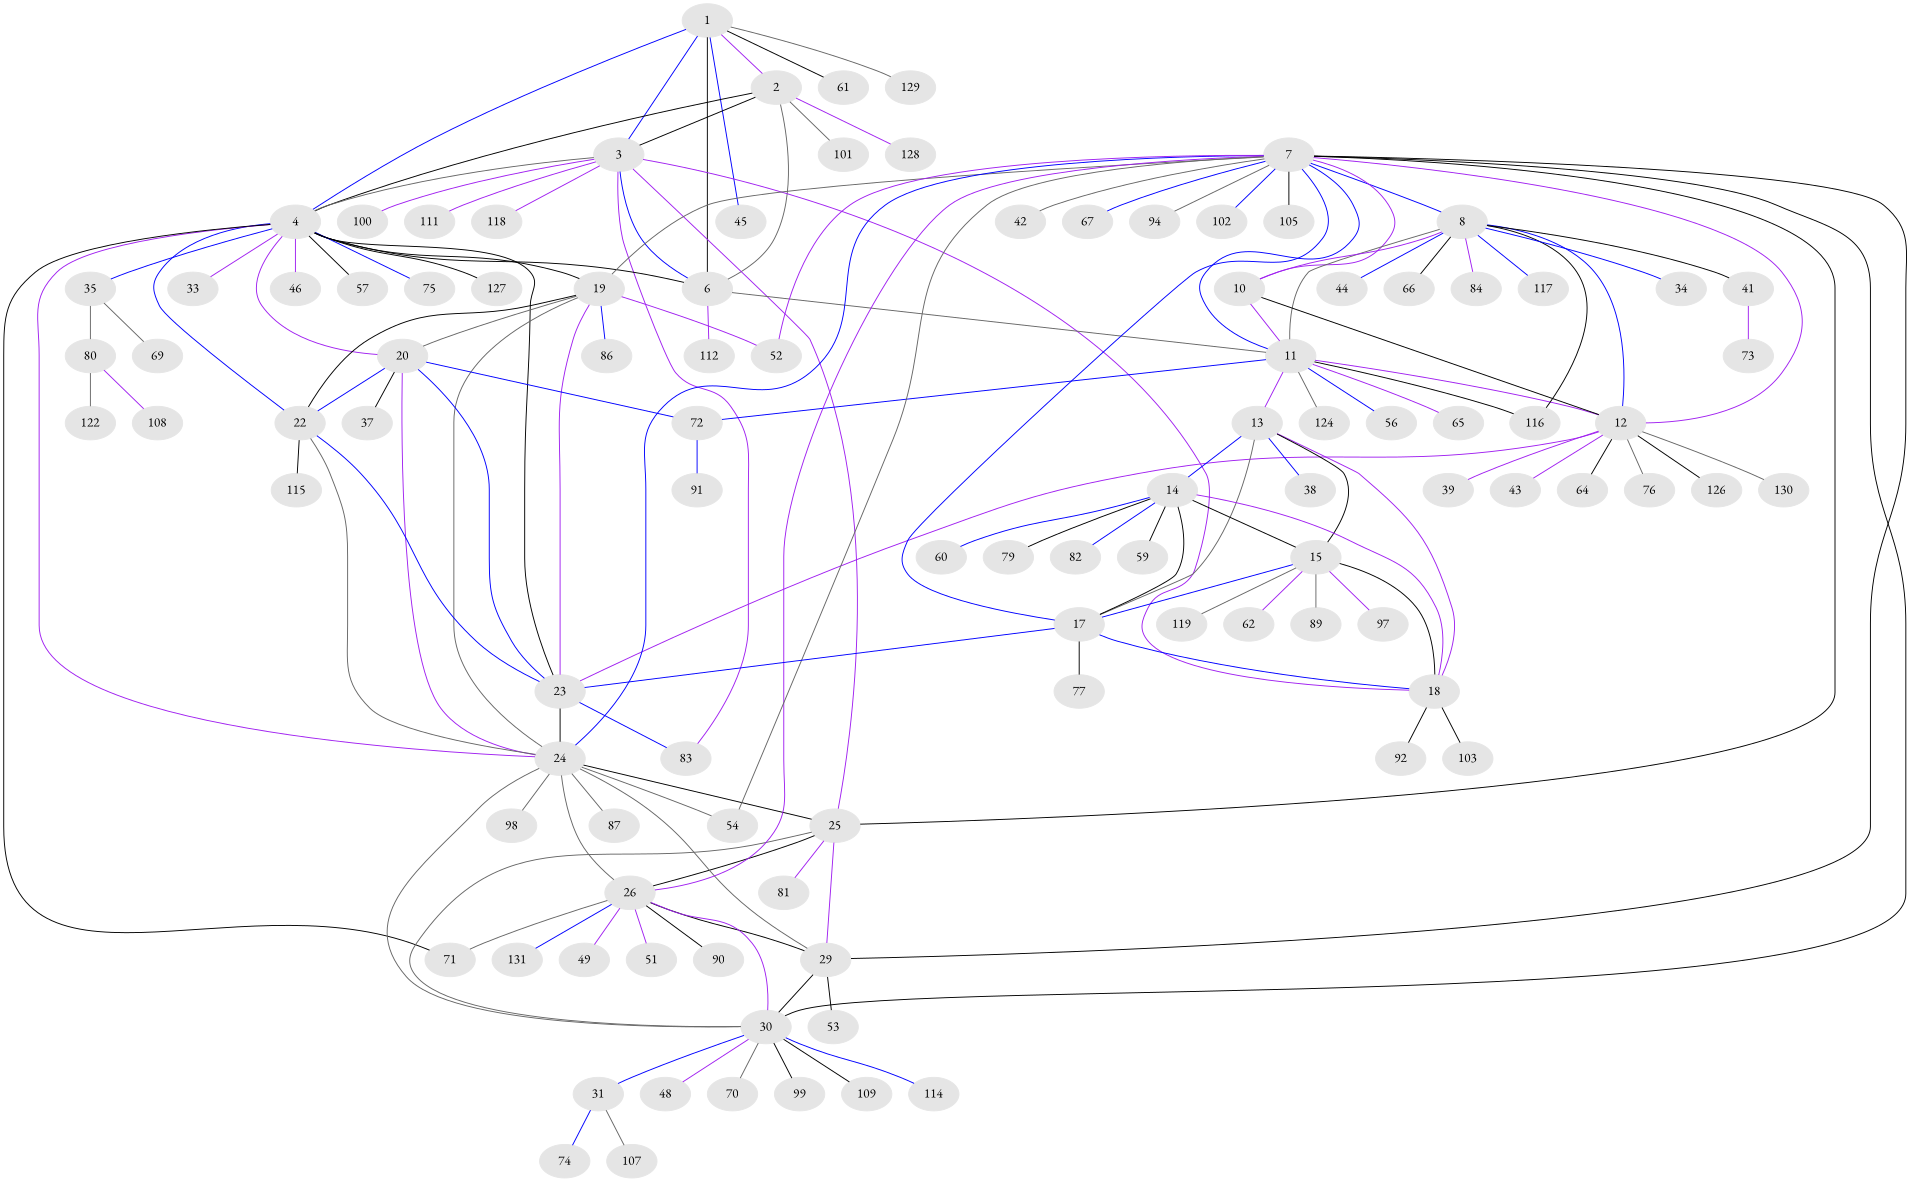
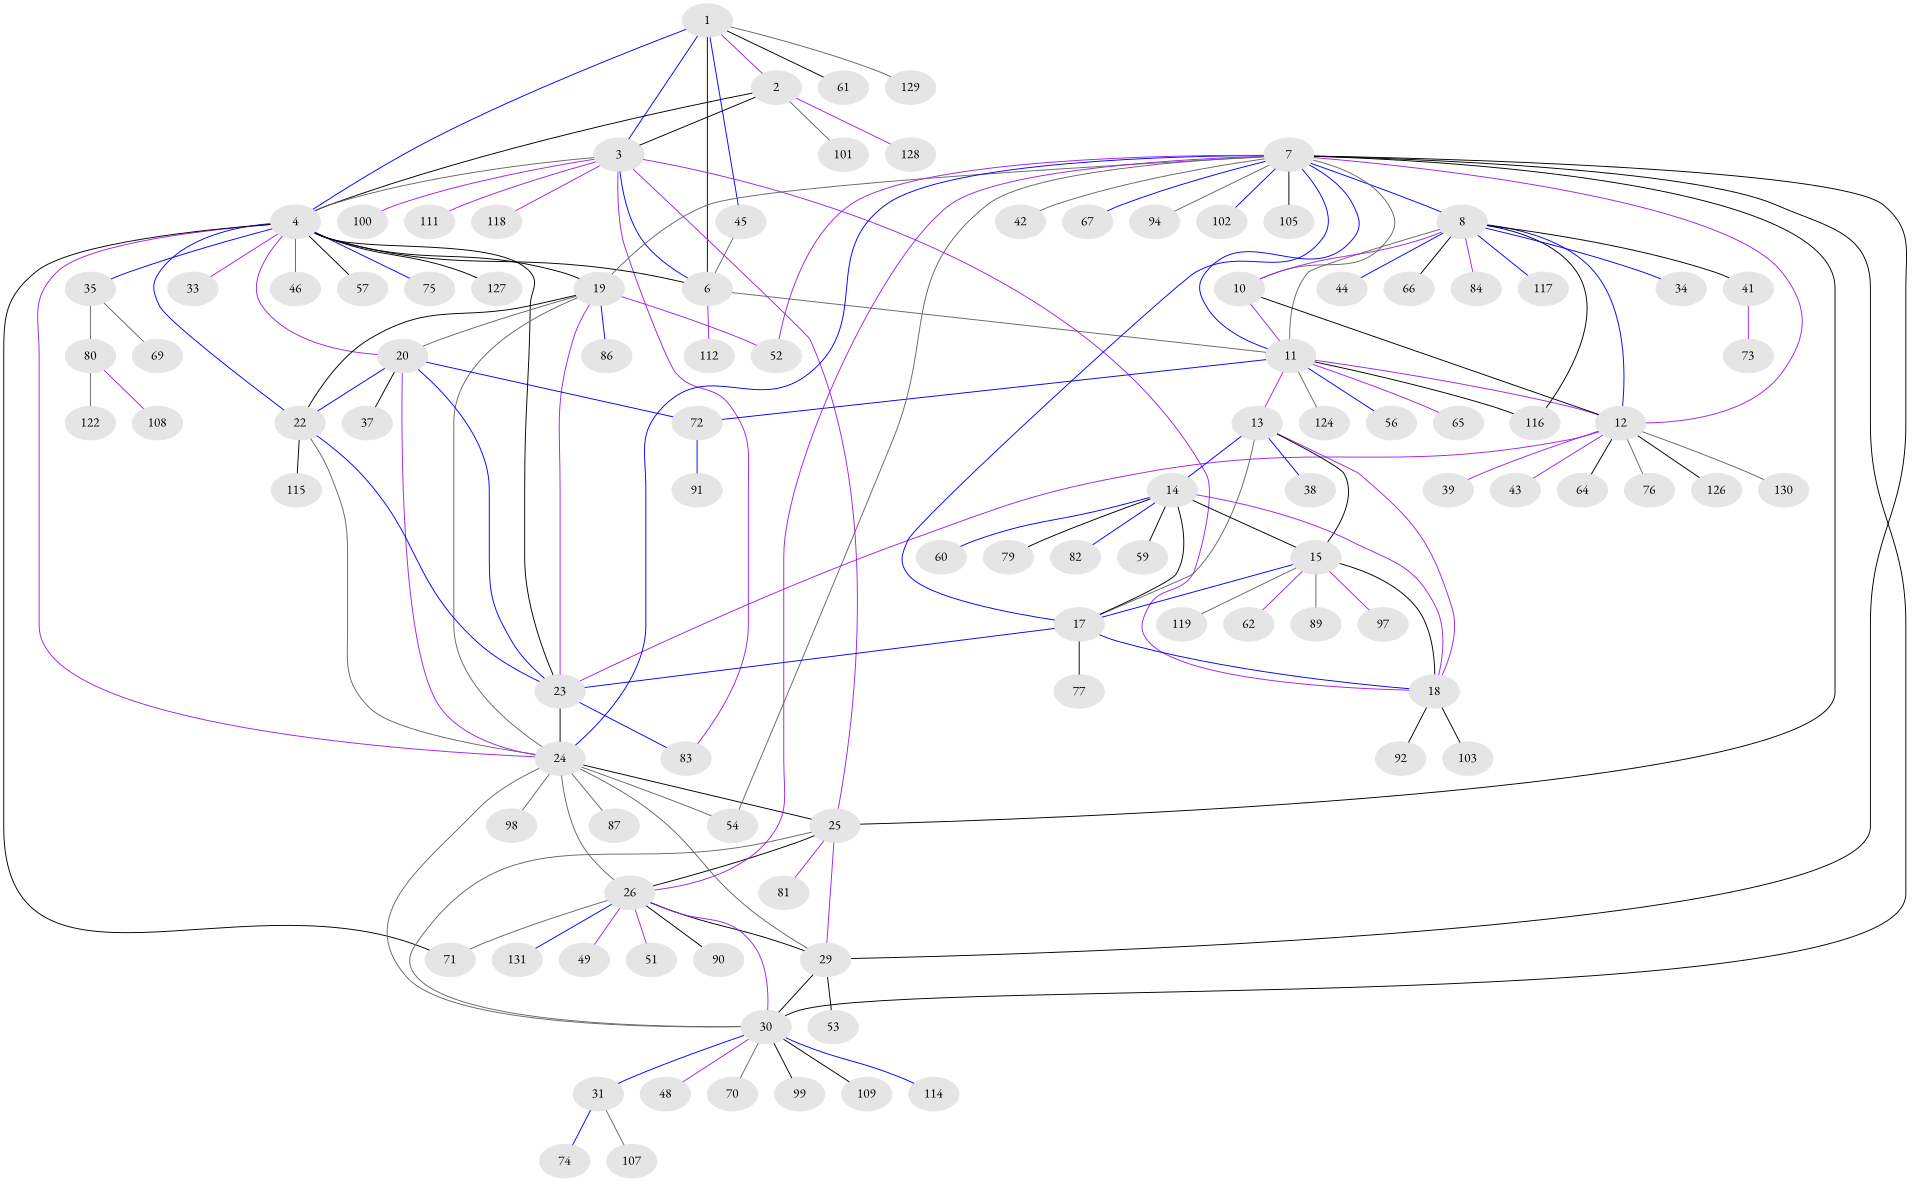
(786, 204) -> (727, 250)
(1389, 238) -> (1389, 238)
